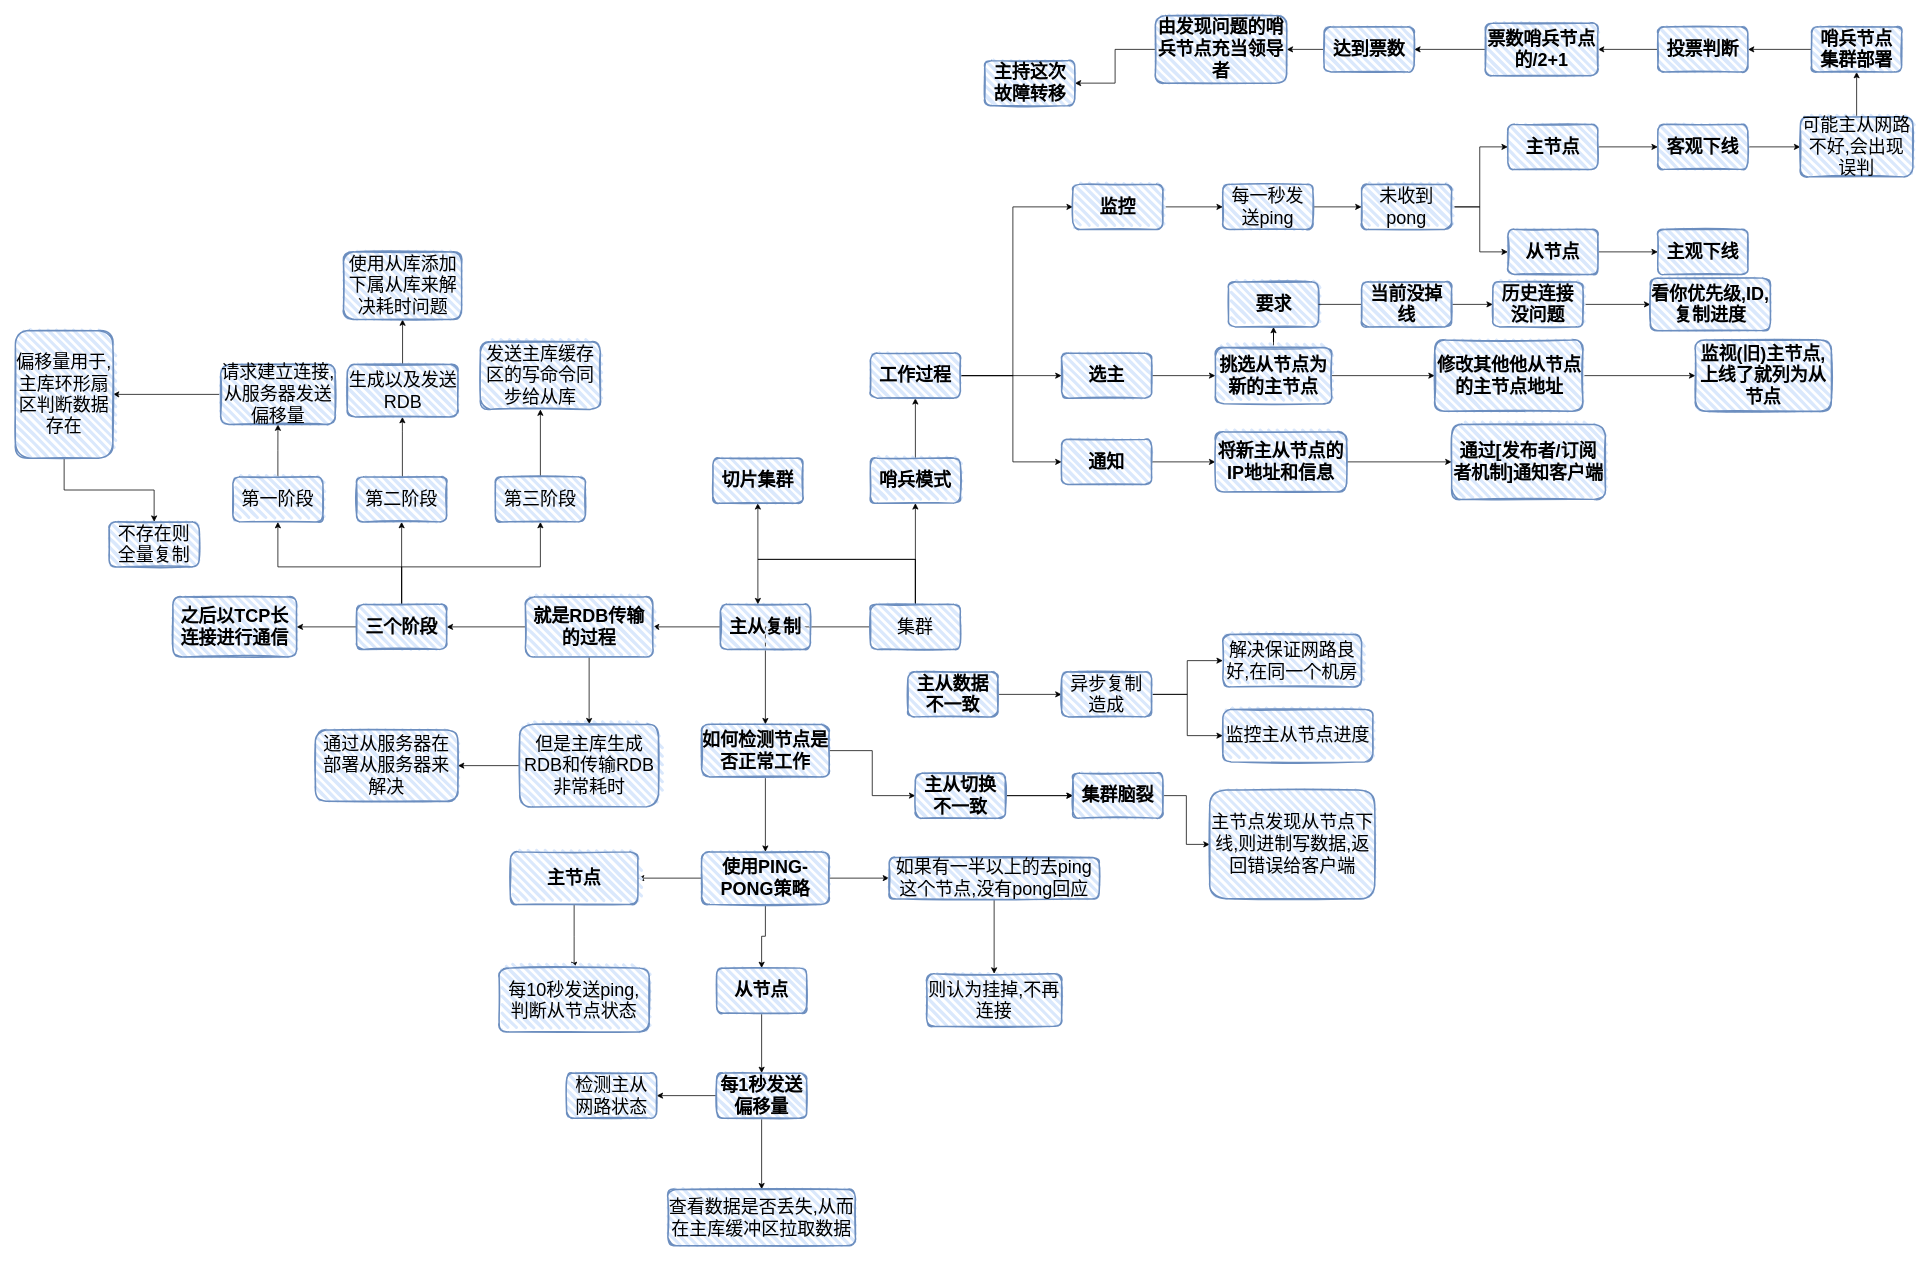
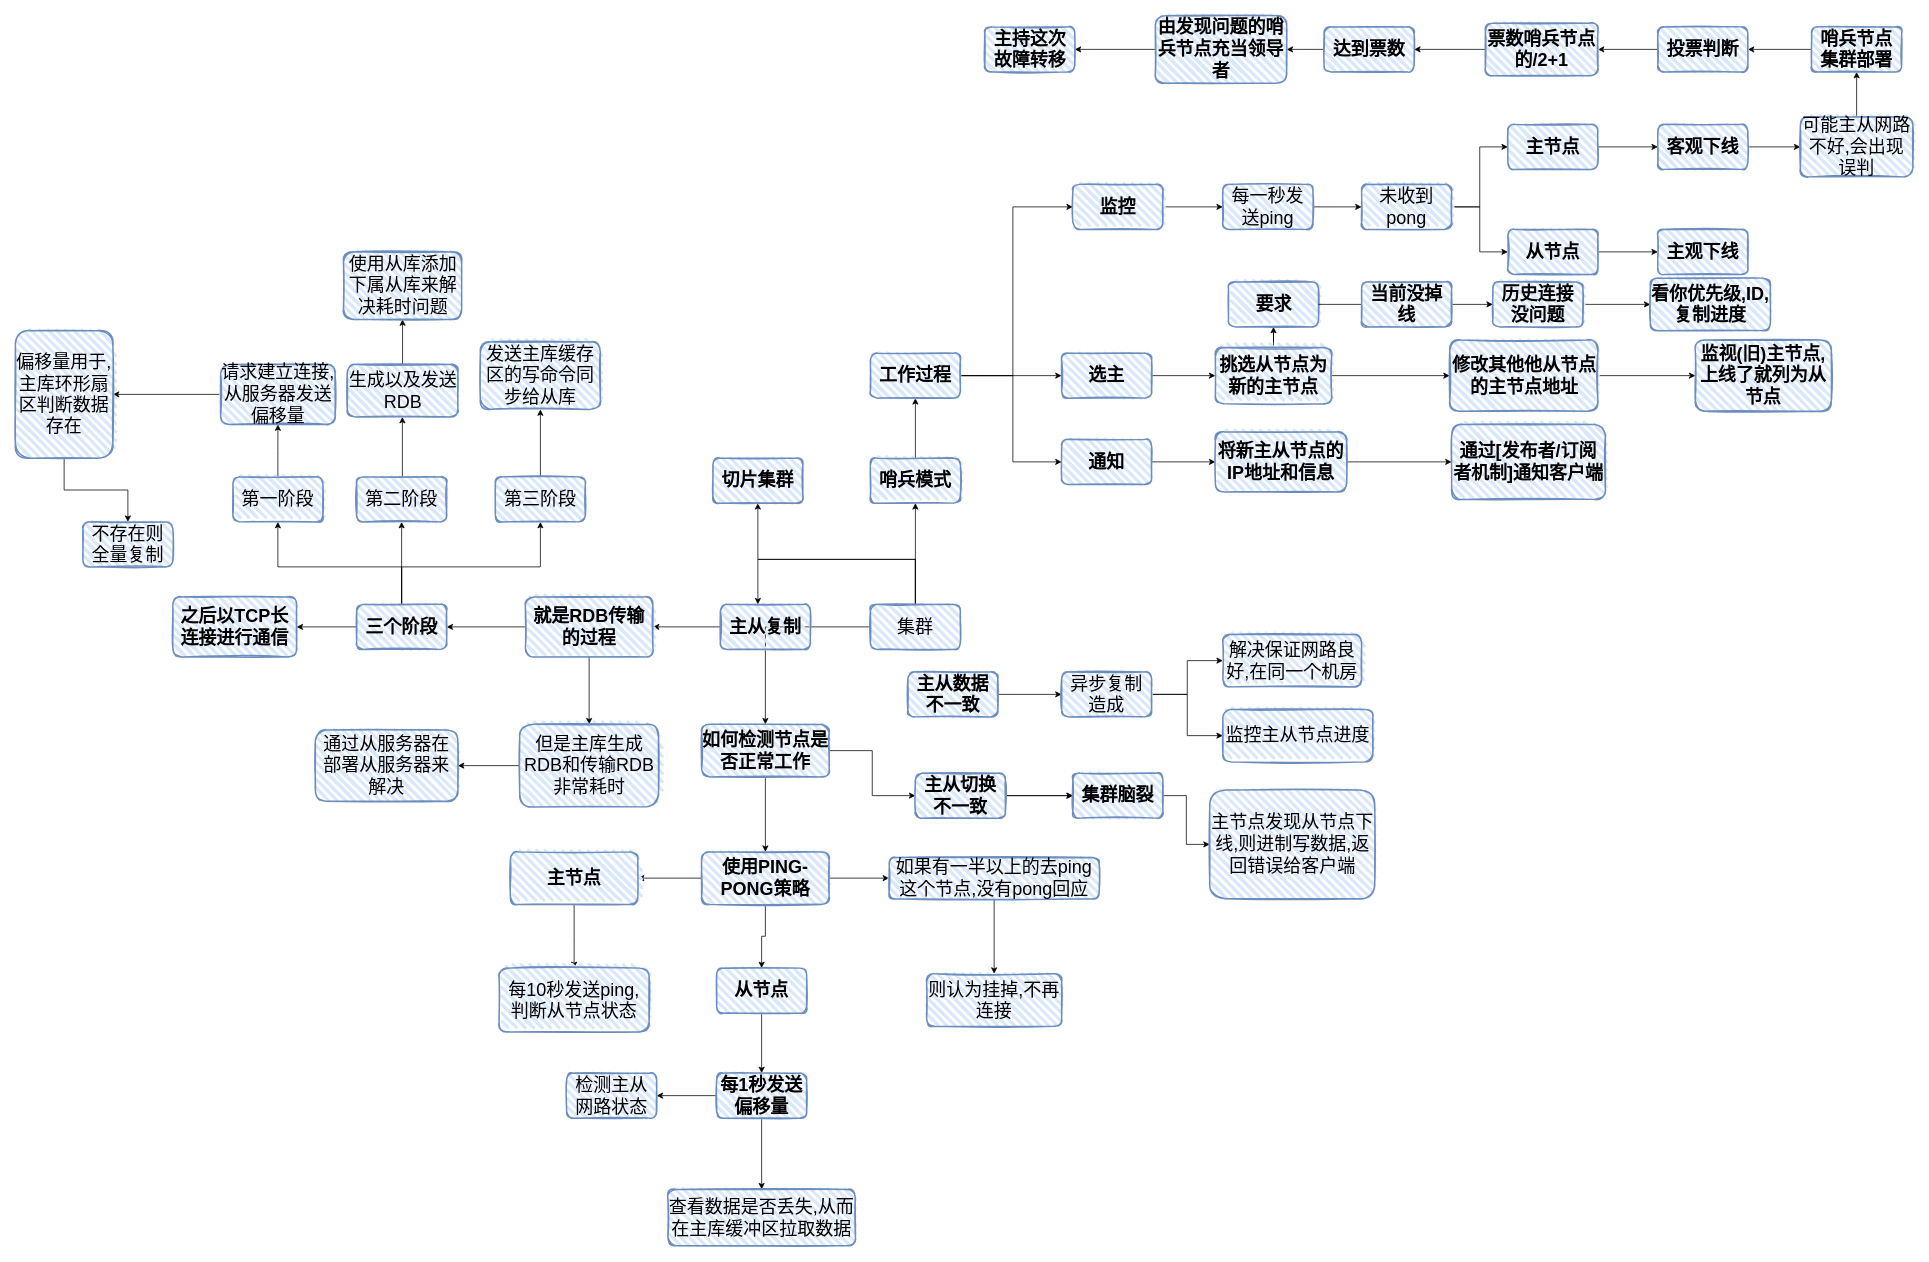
(1030, 83) -> (1030, 49)
(1509, 375) -> (1524, 375)
(154, 544) -> (128, 544)
